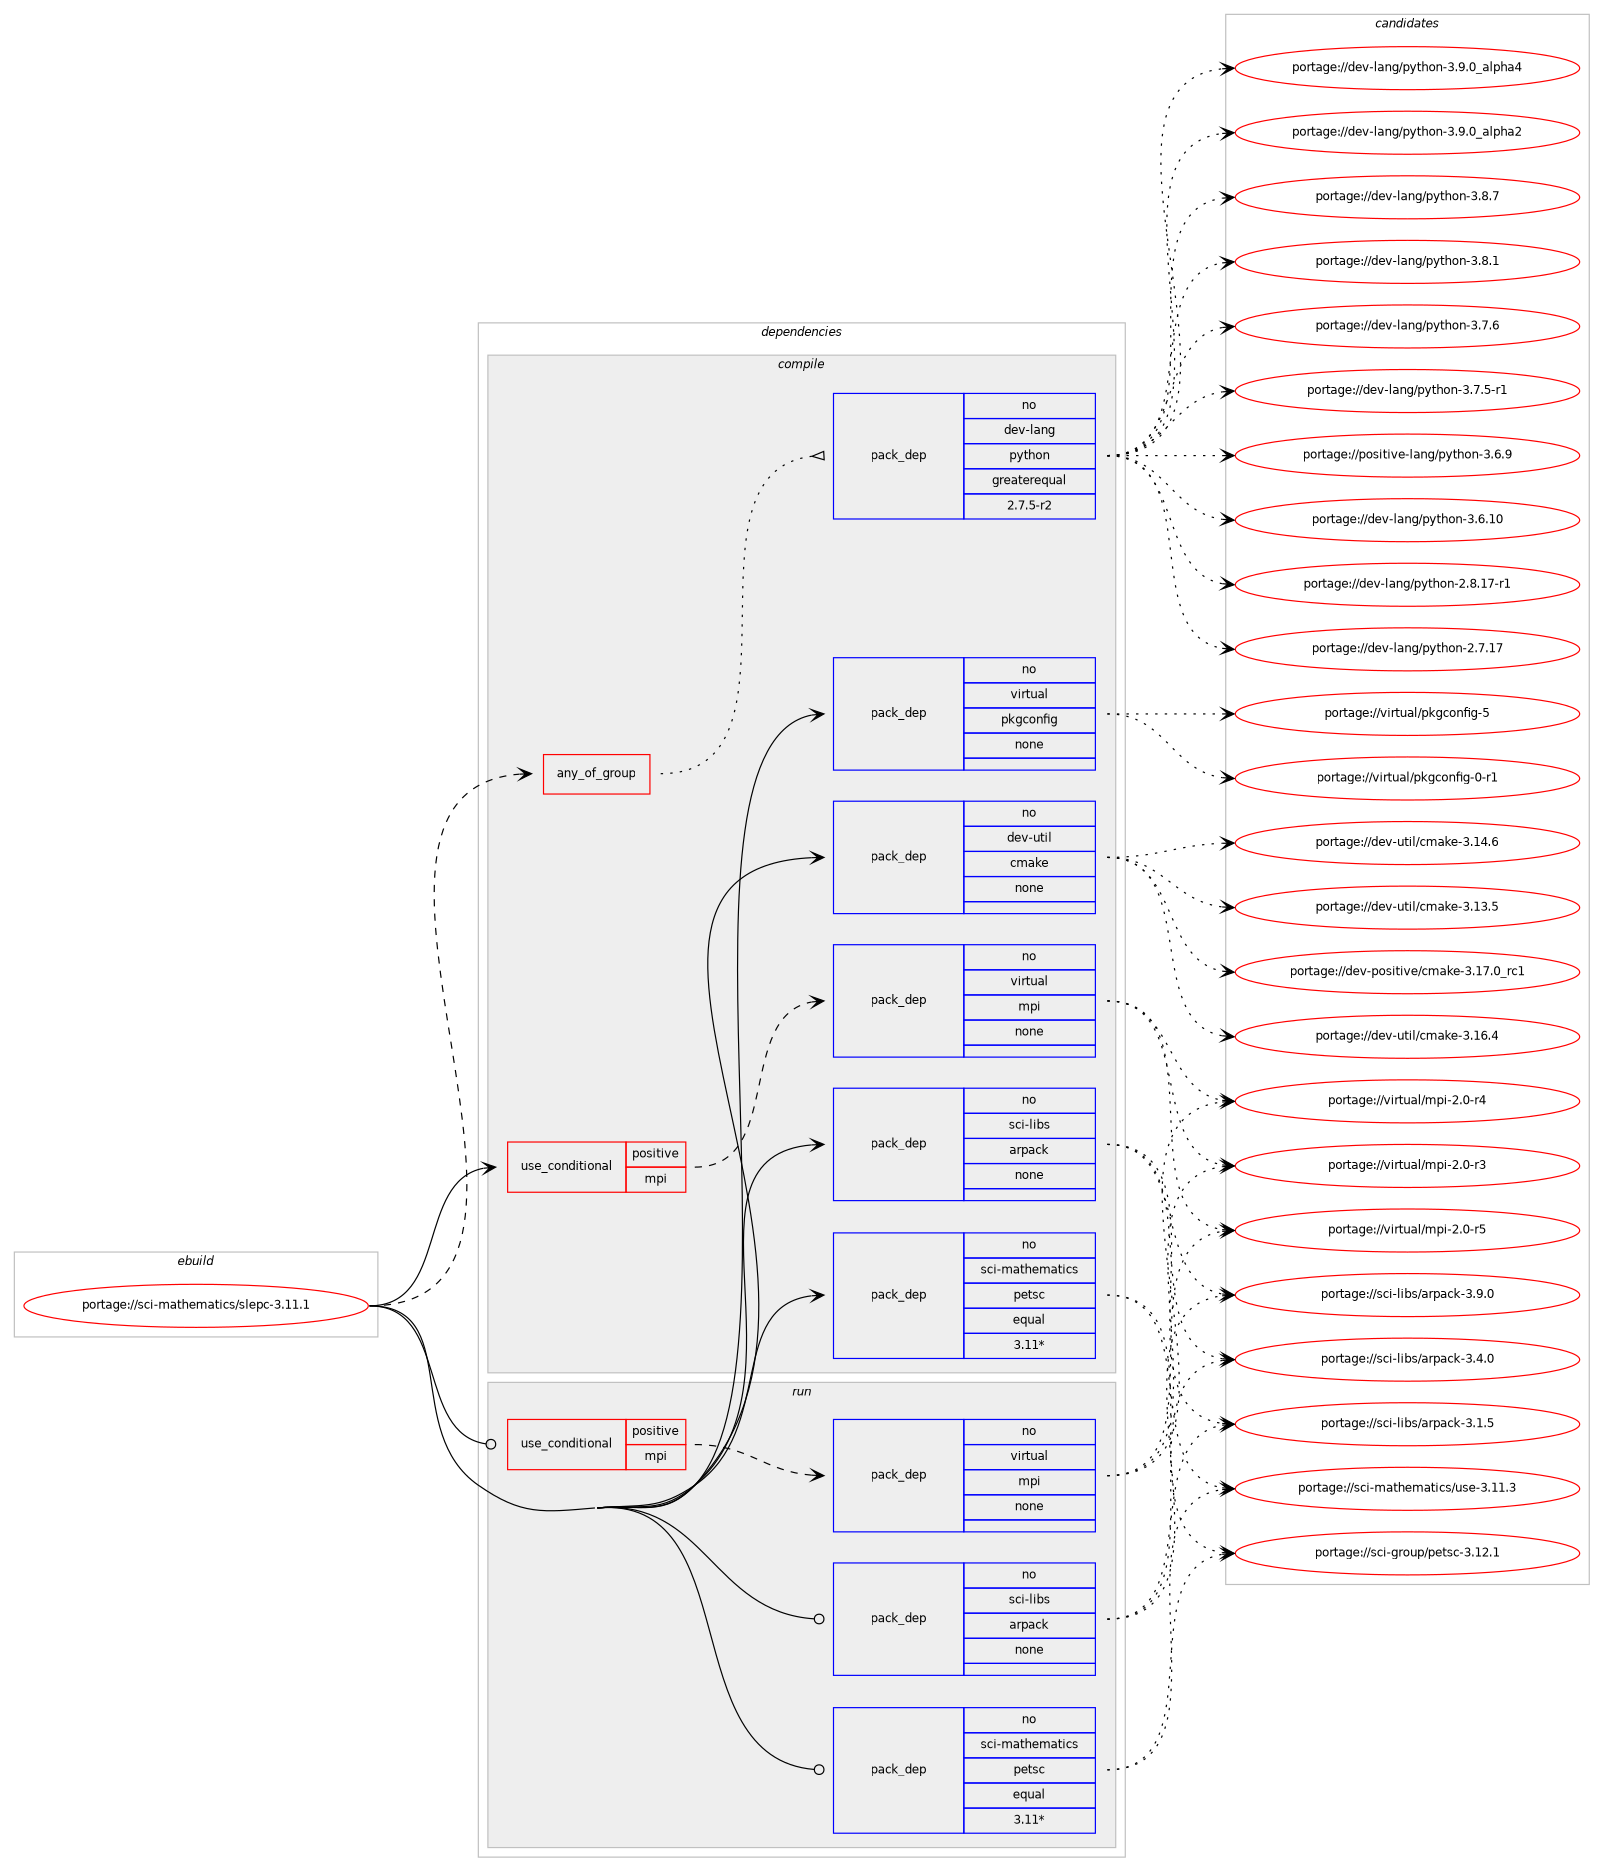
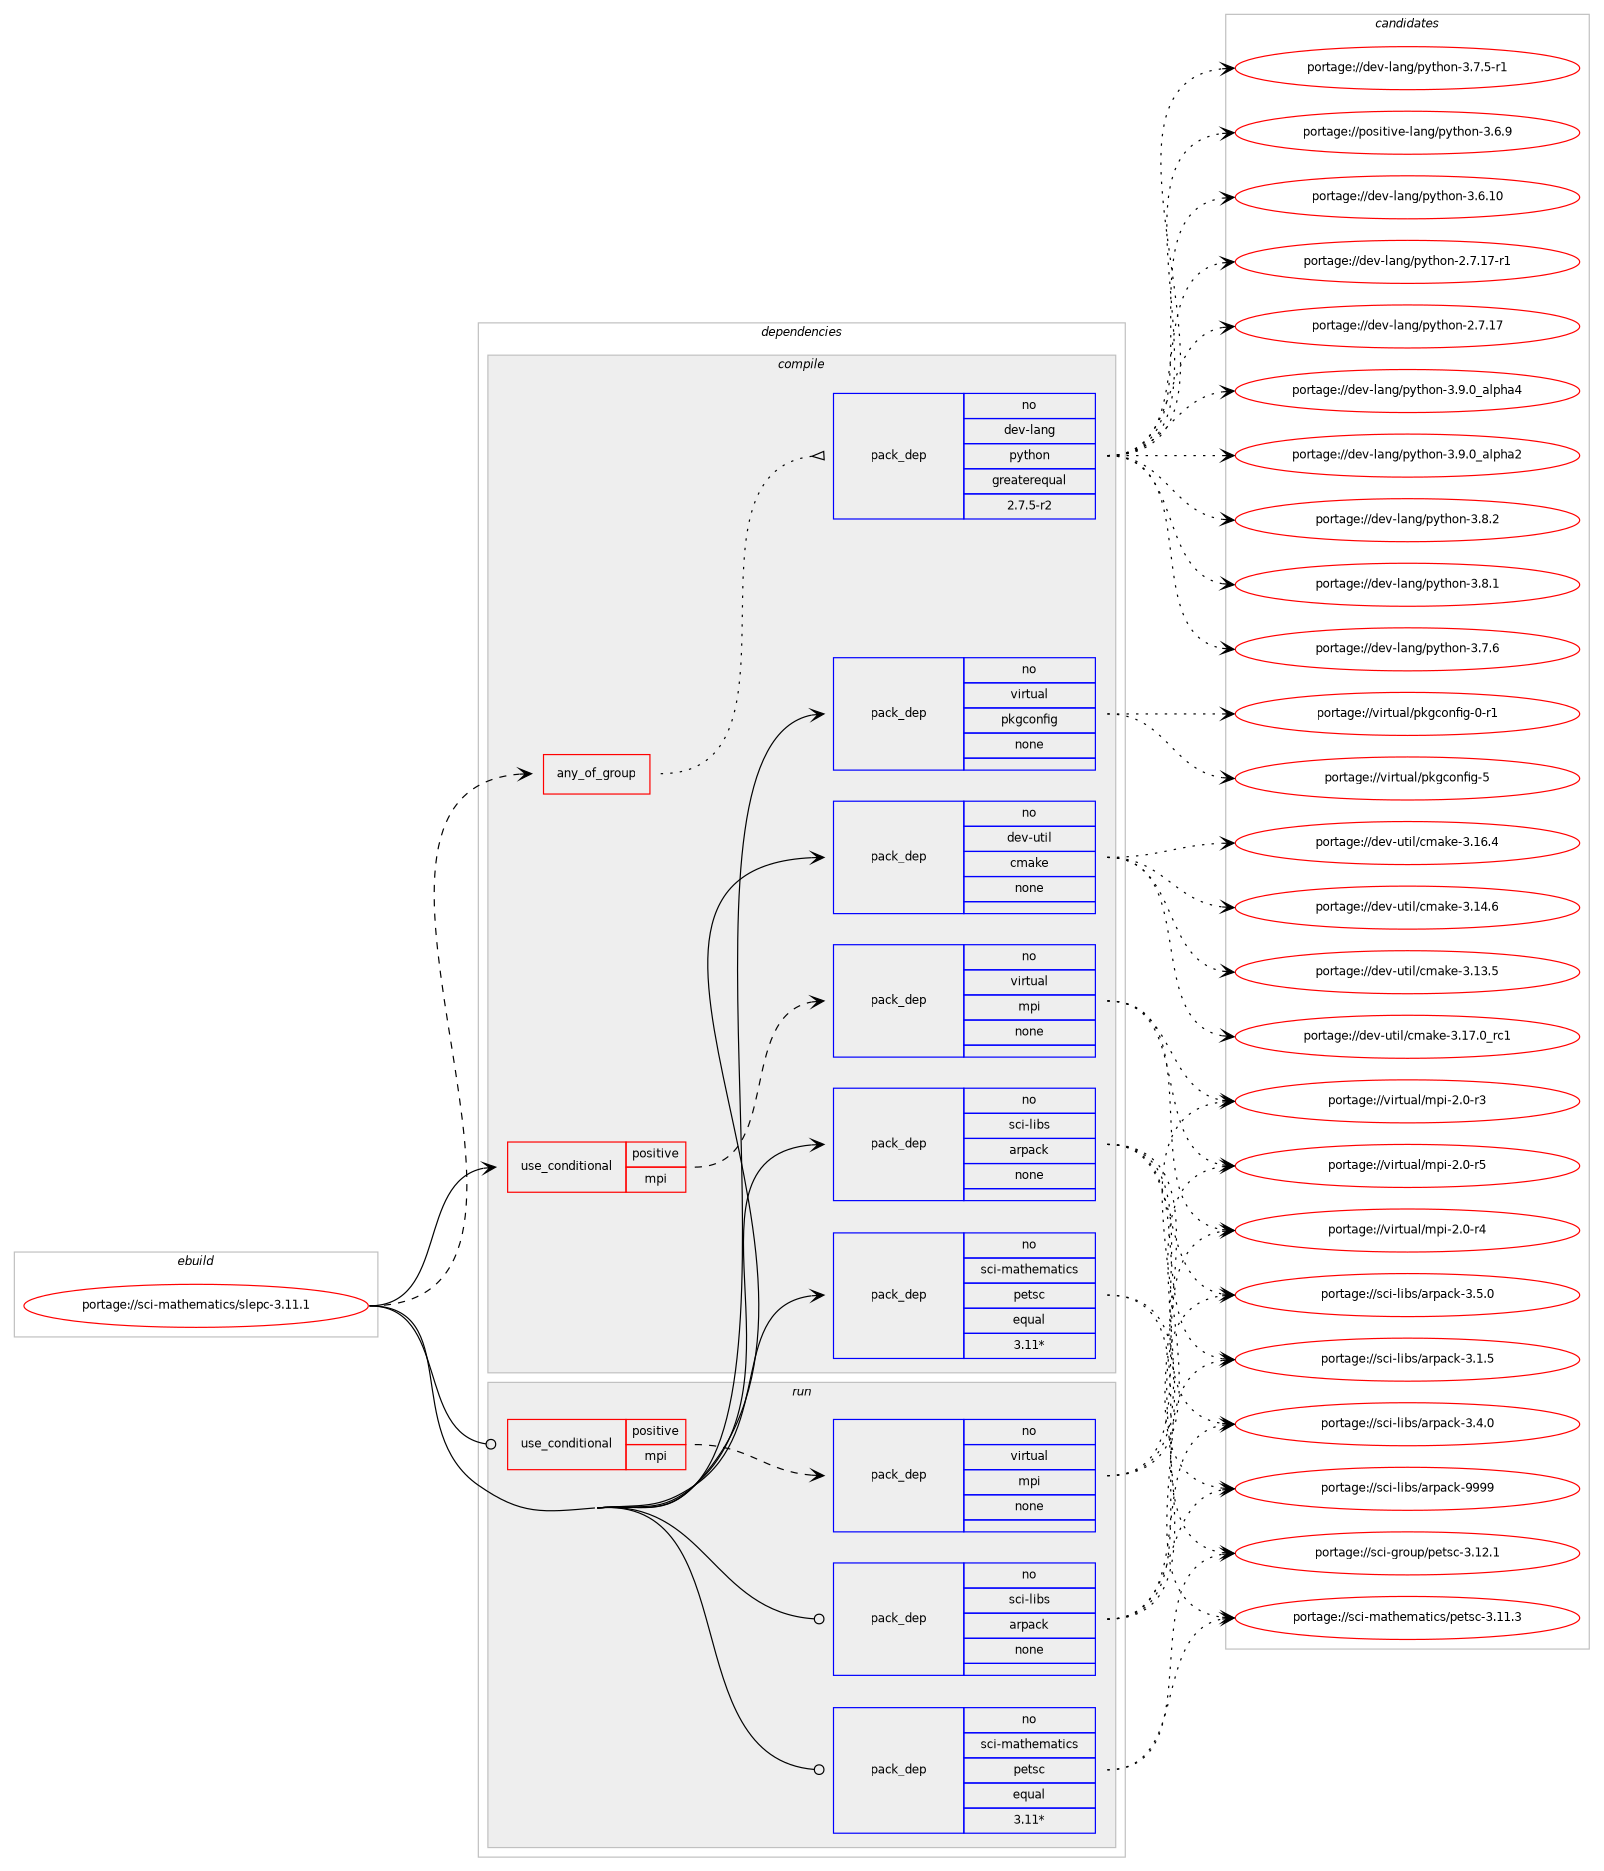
(1407, 197) -> (1407, 520)
(1407, 585) -> (1407, 262)
(1407, 972) -> (1407, 1037)
(1407, 1295) -> (1407, 1295)
none -> (1407, 1489)
(1407, 1489) -> (1407, 1618)
